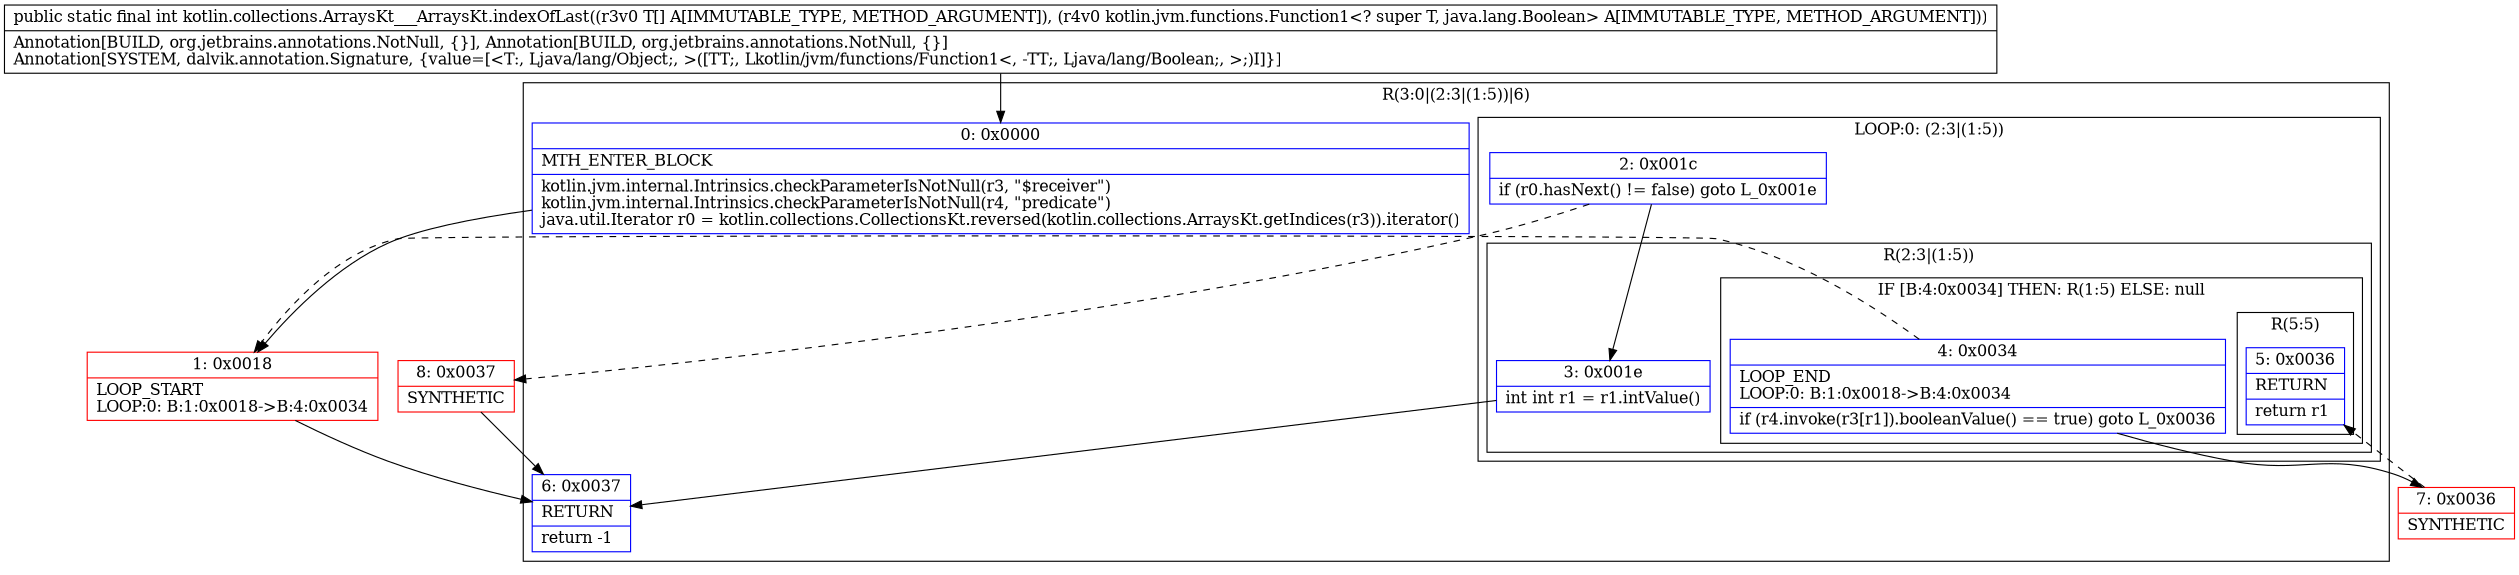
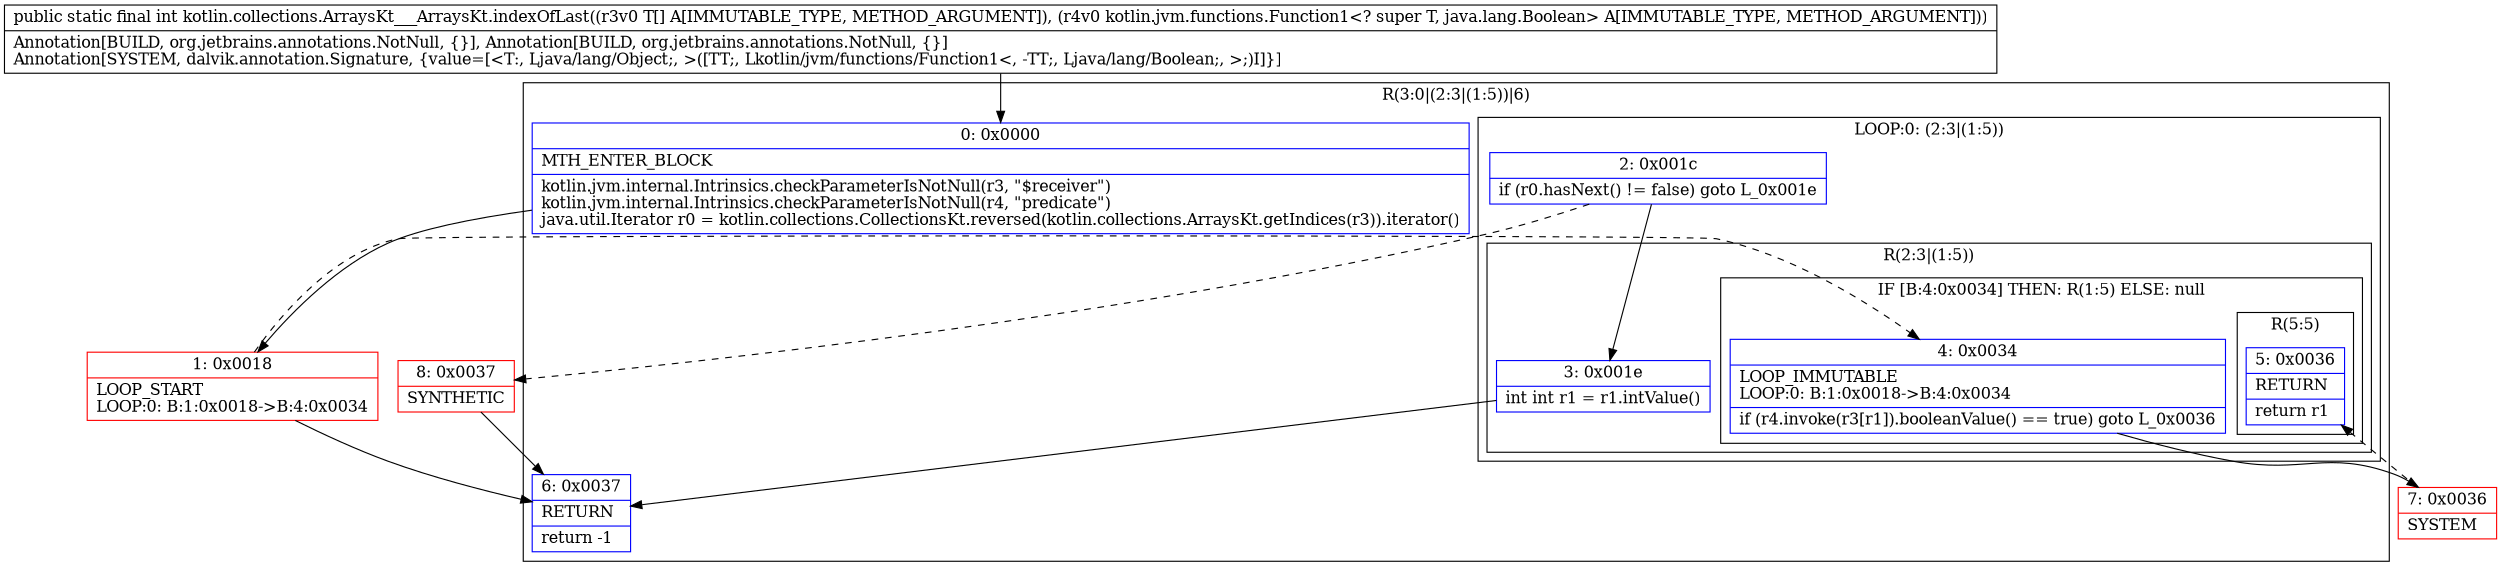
(1083, 236) -> (1072, 236)
(1785, 377) -> (1819, 377)
(2456, 525) -> (2442, 525)
